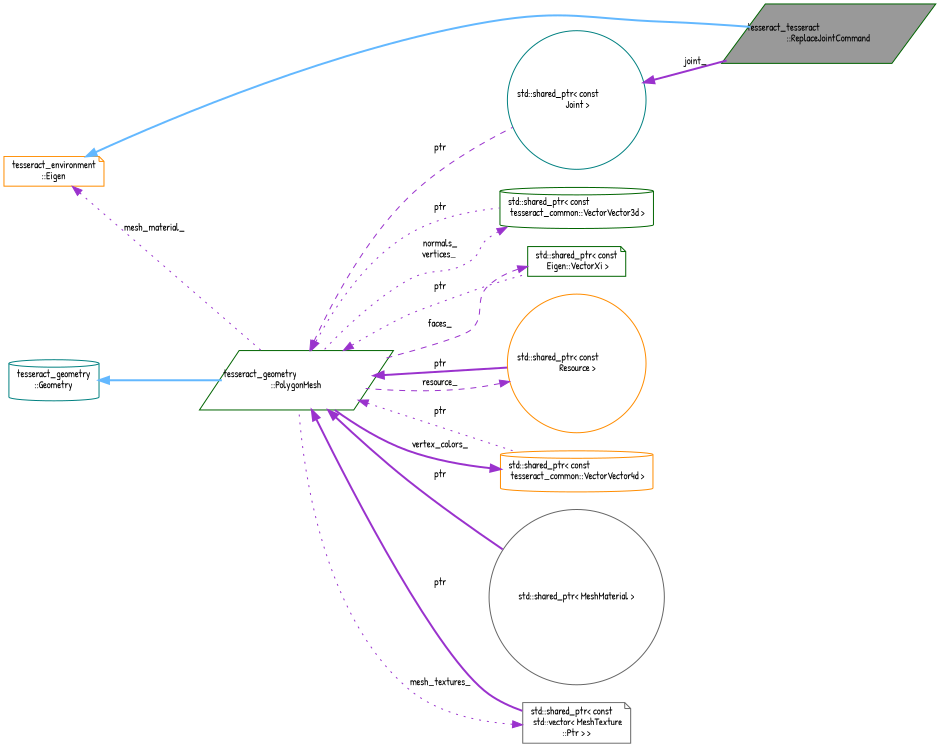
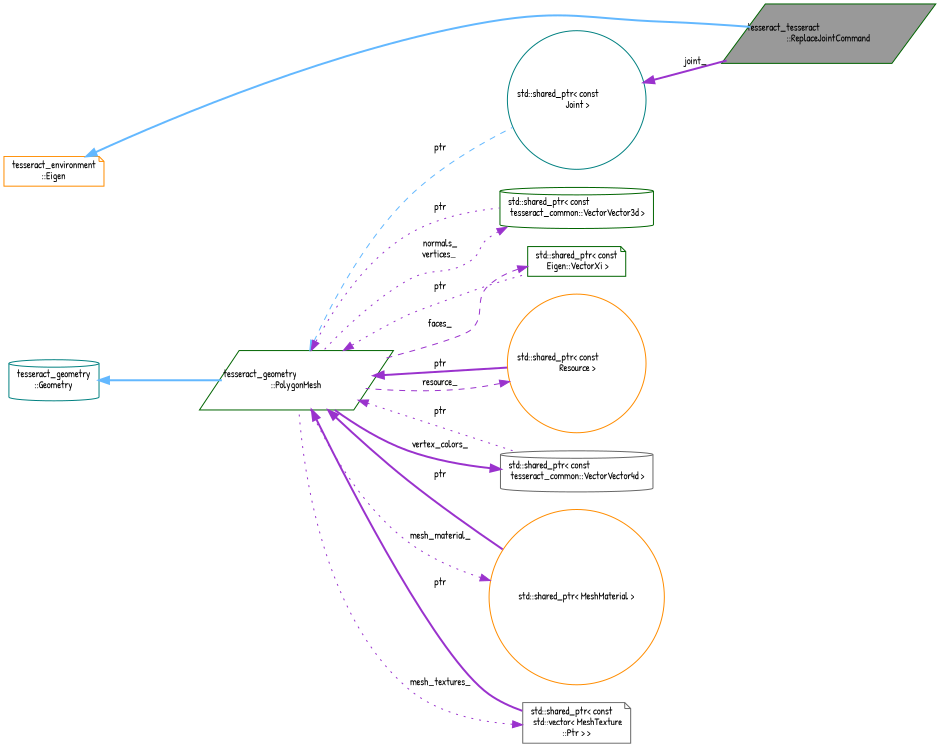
(392, 214) -> (392, 214)
(170, 272) -> (377, 513)
(577, 471) -> (577, 471)
(577, 597) -> (577, 597)
